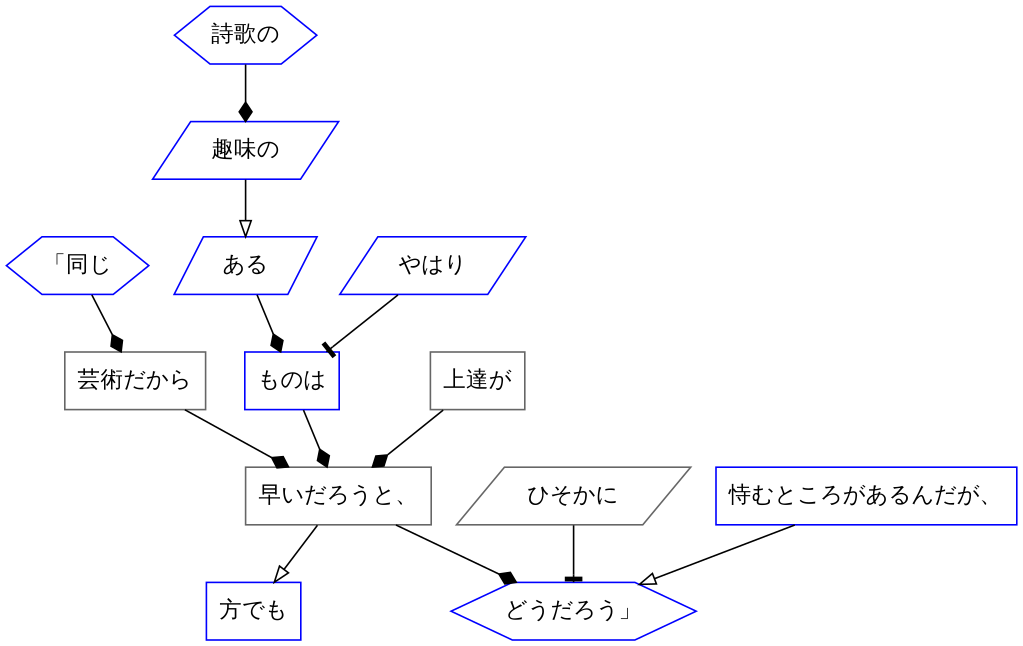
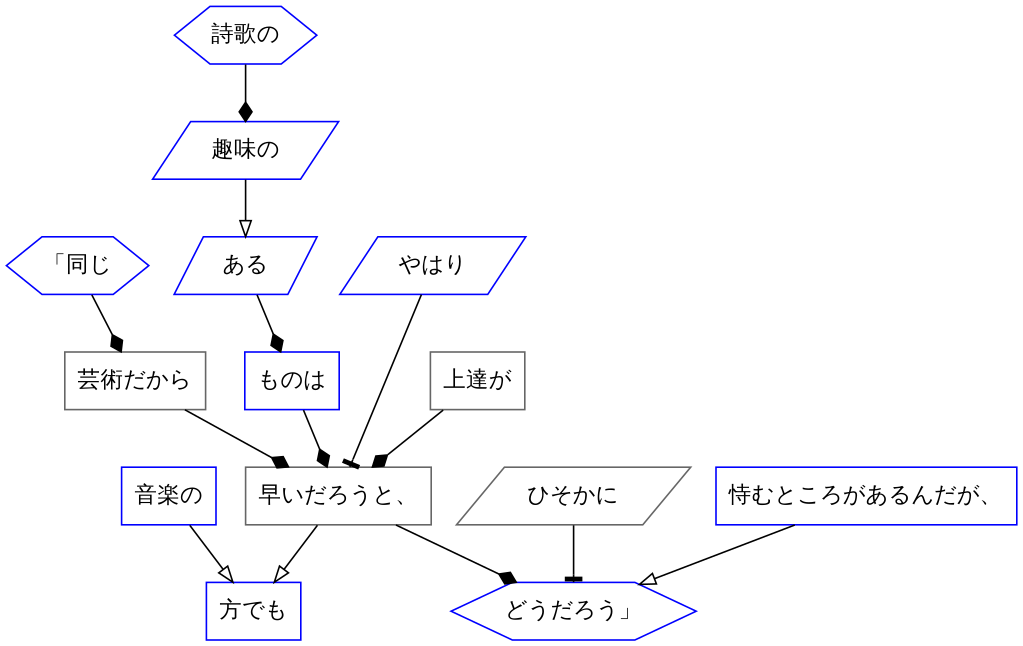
(365, 321) -> (387, 377)
none -> (169, 496)
